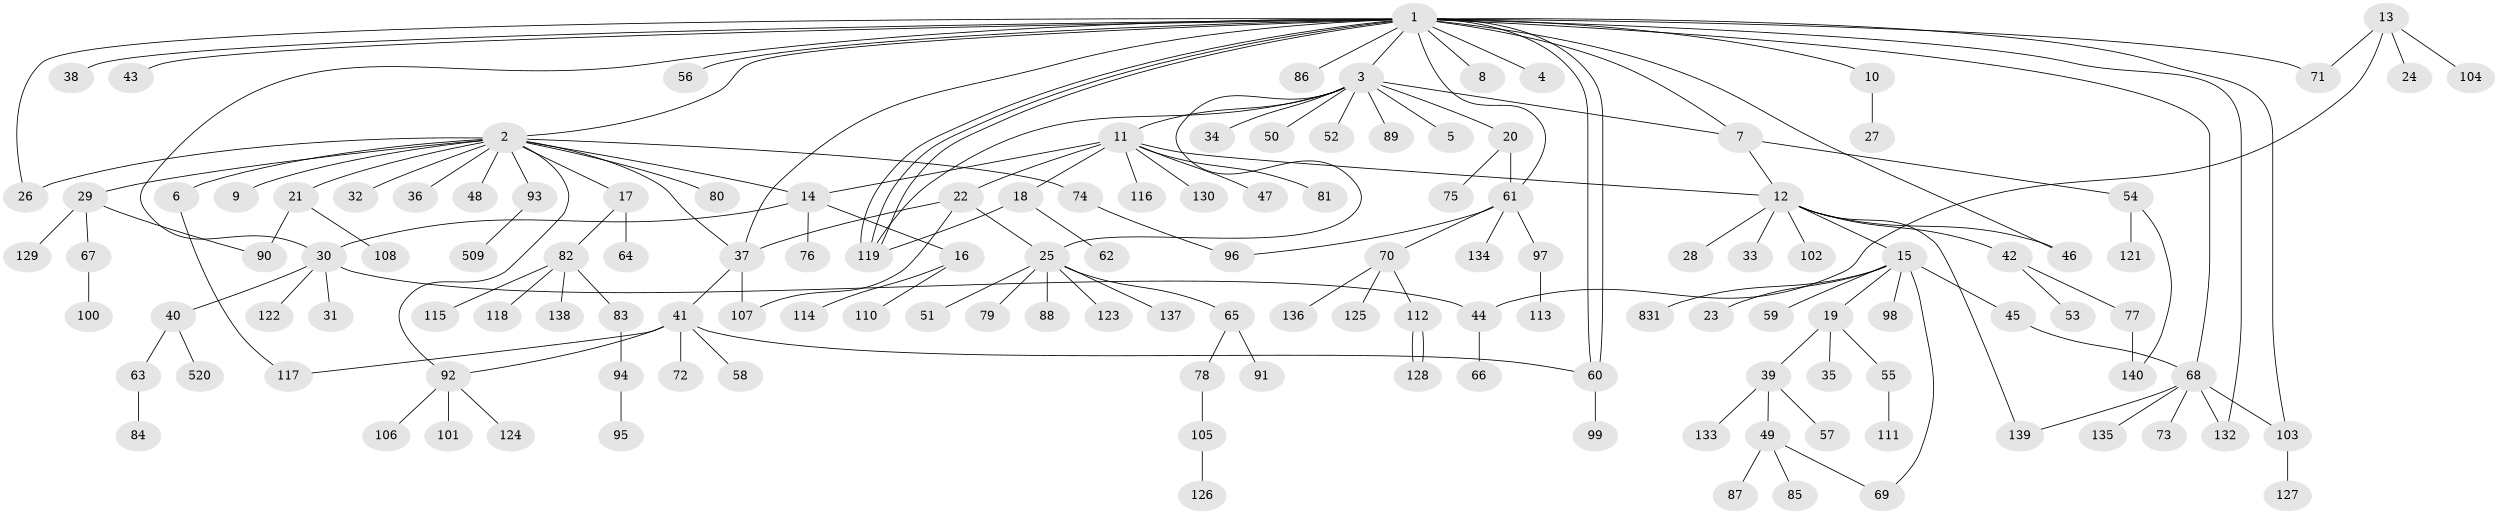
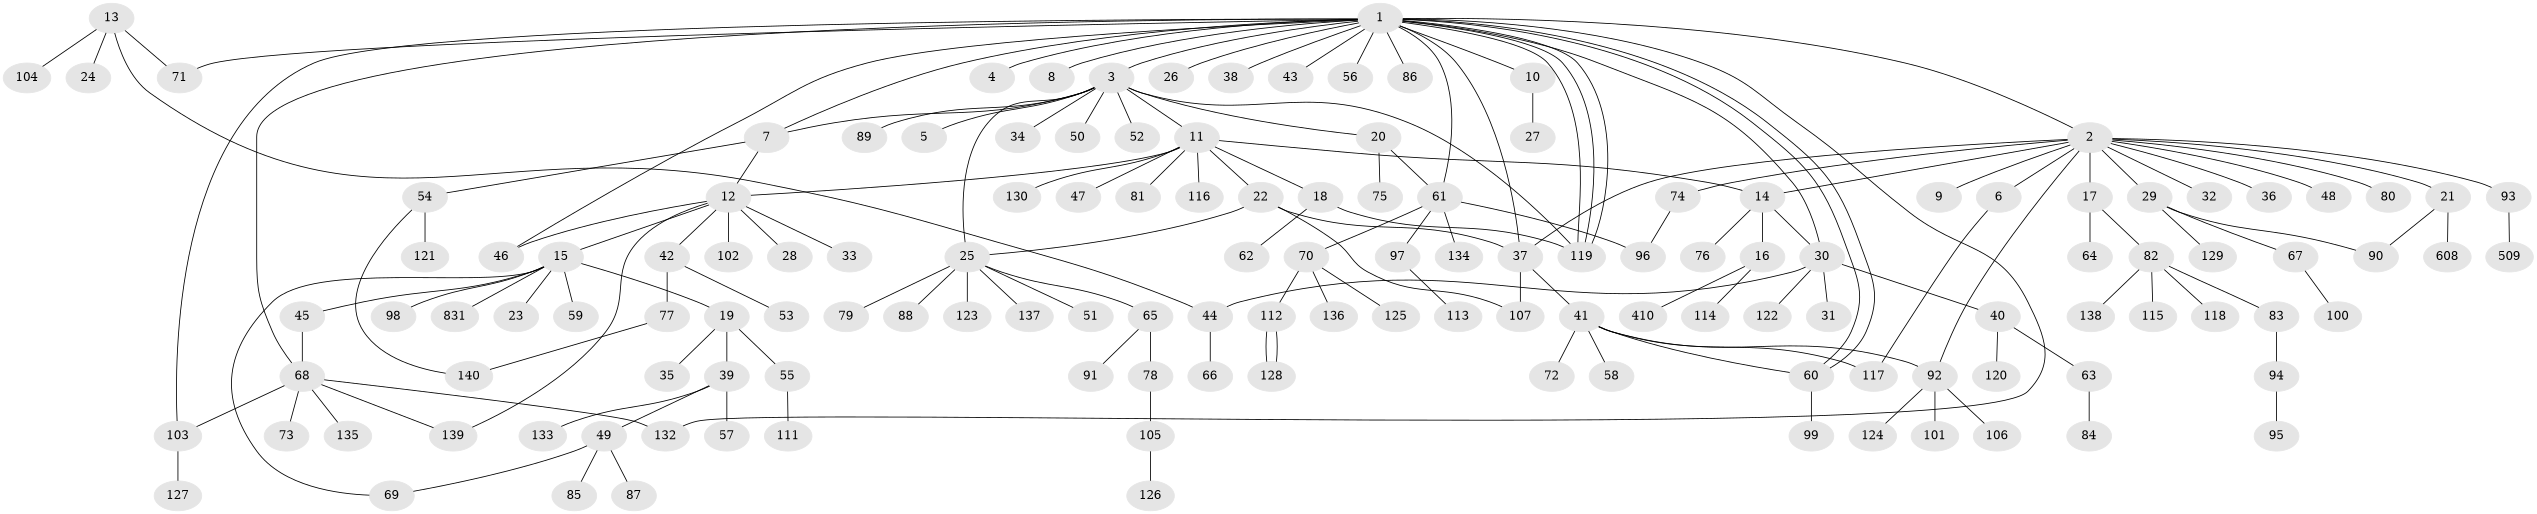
(261, 147) -> none
(386, 257) -> (2447, 257)
(866, 317) -> (1643, 317)
(200, 376) -> (1996, 376)
